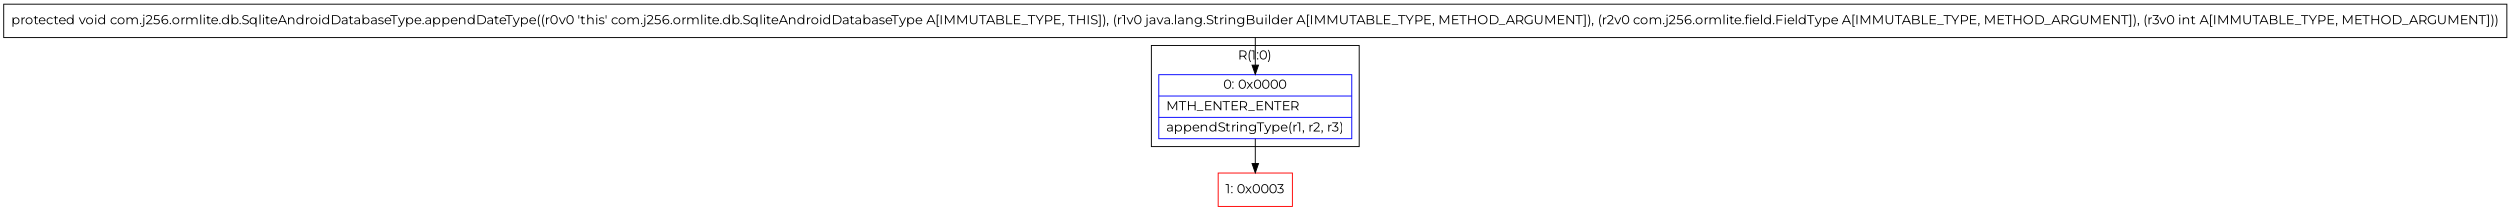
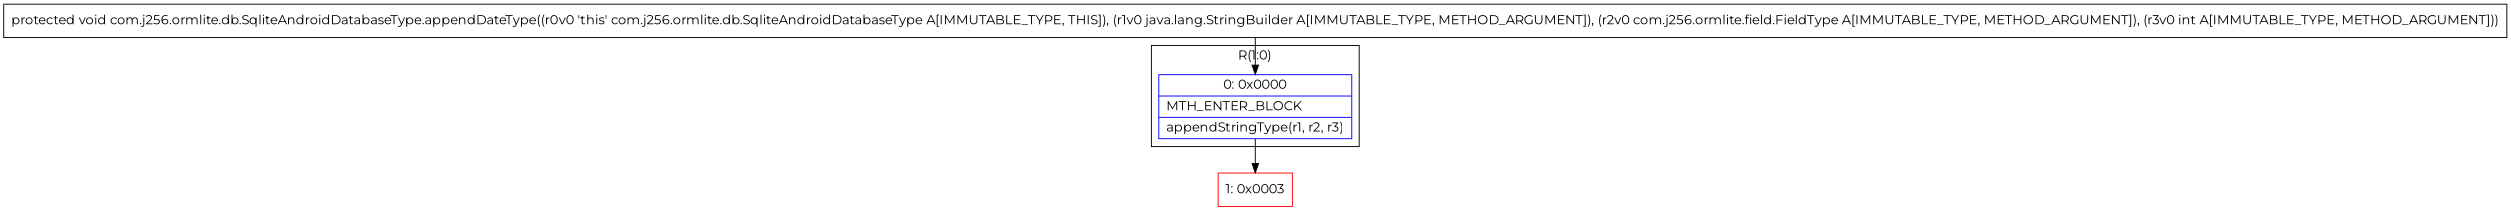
(1233, 106) -> (1234, 106)
